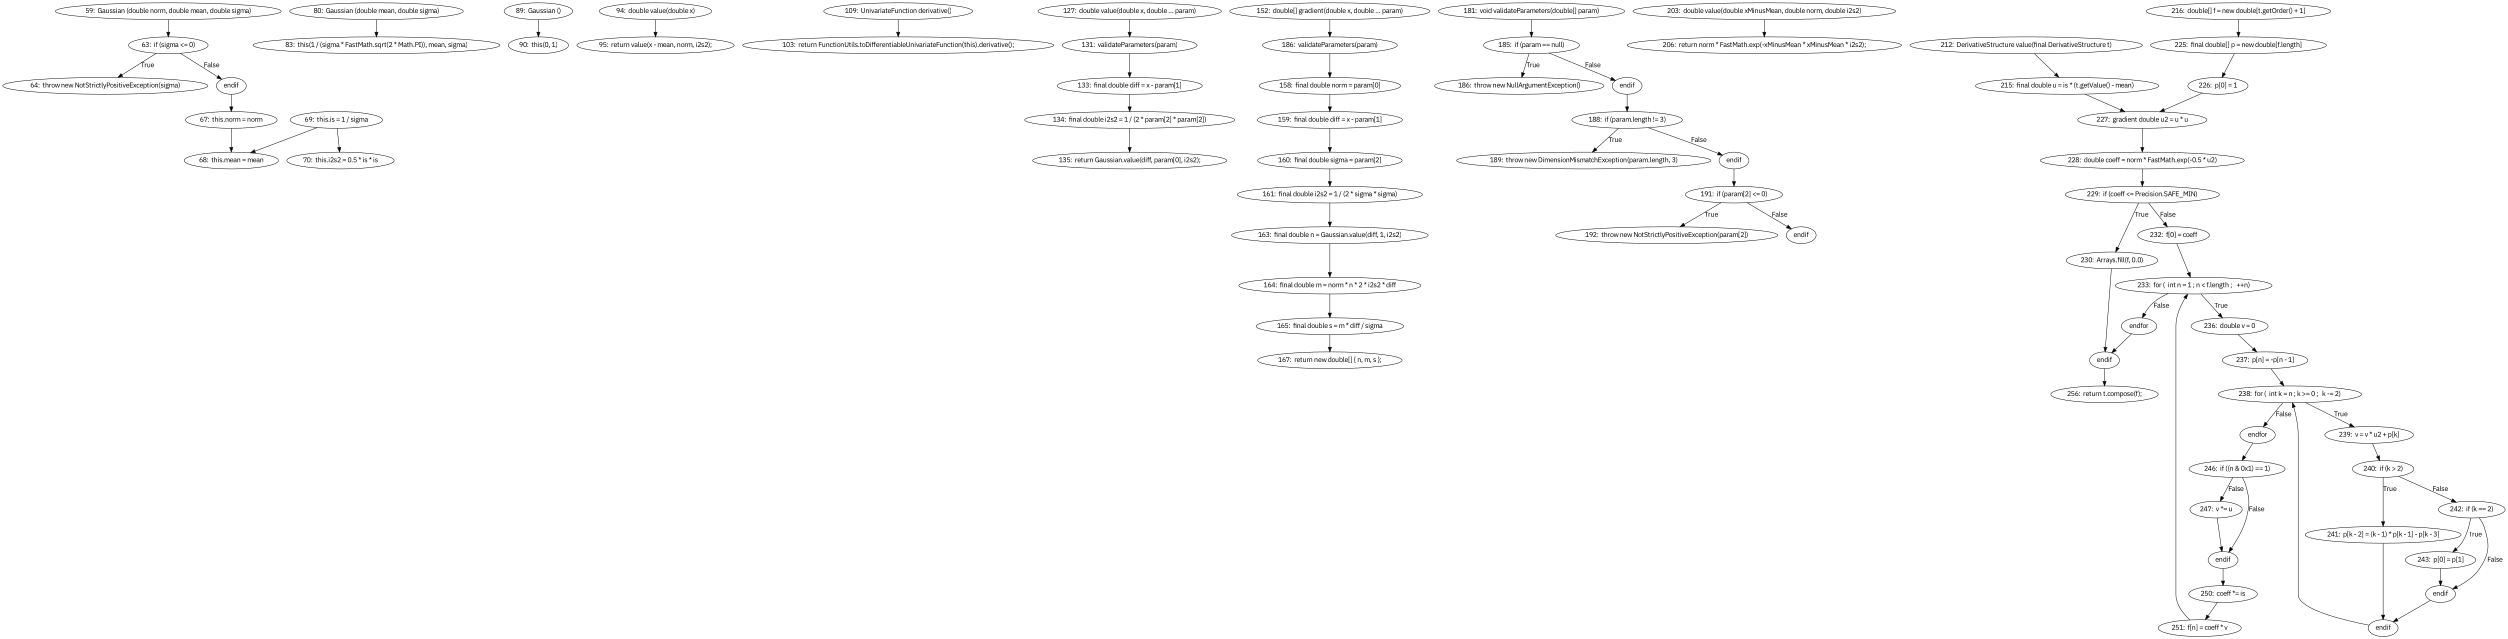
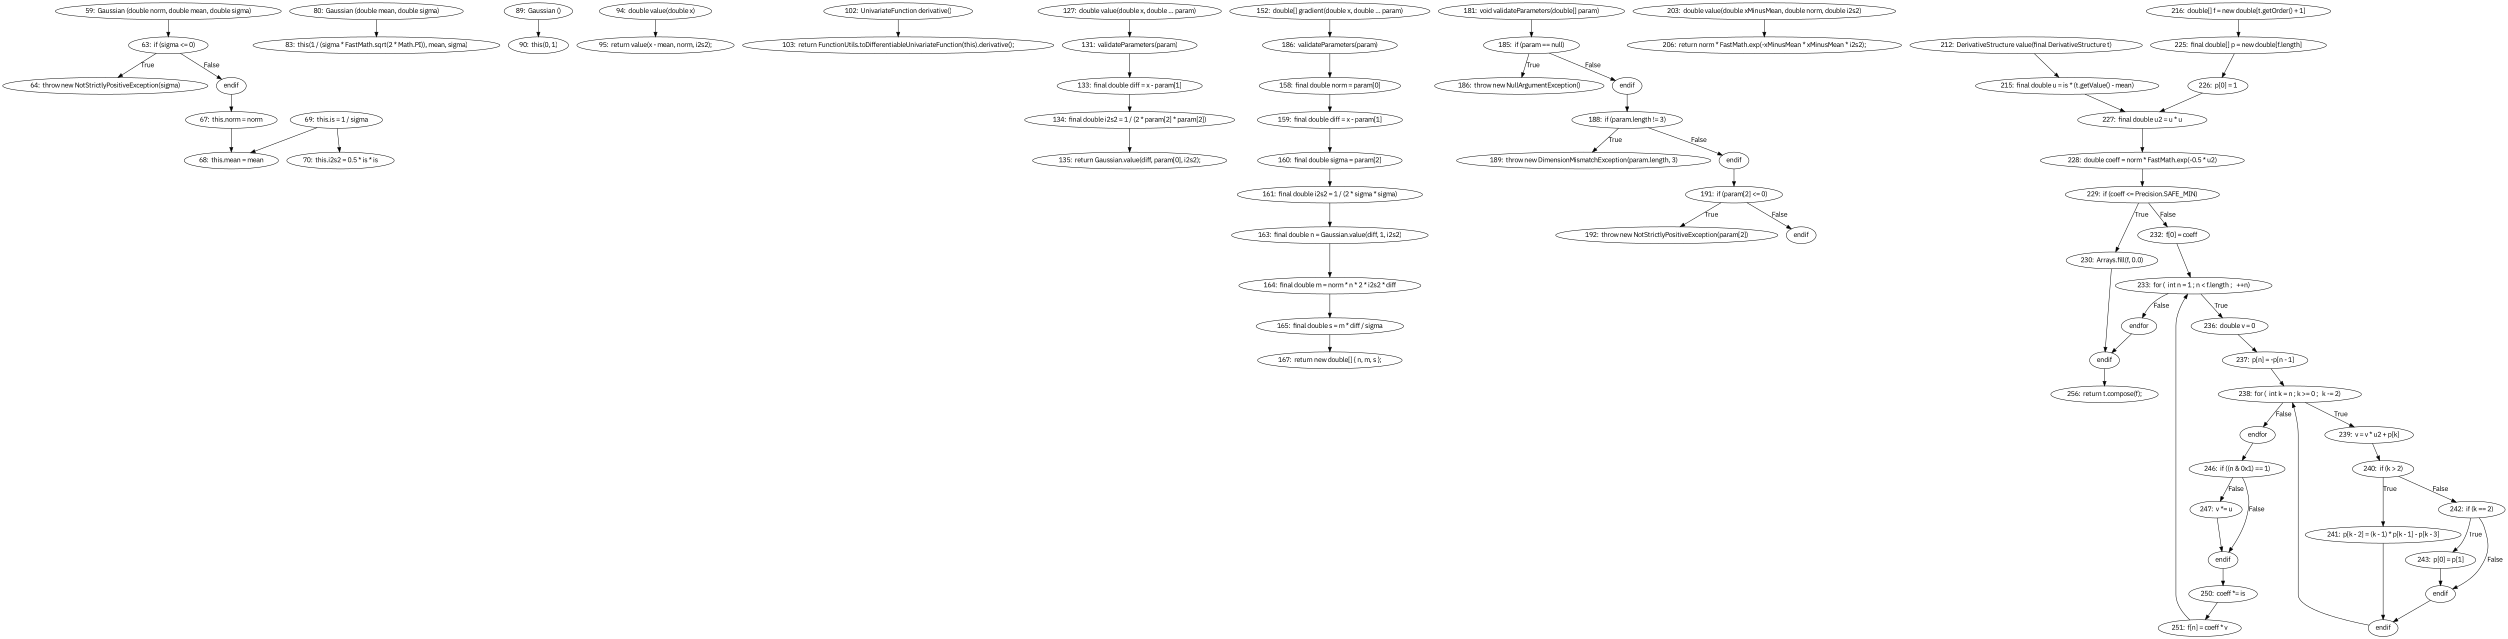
(898, 11) -> (898, 11)
(2142, 120) -> (2142, 120)
